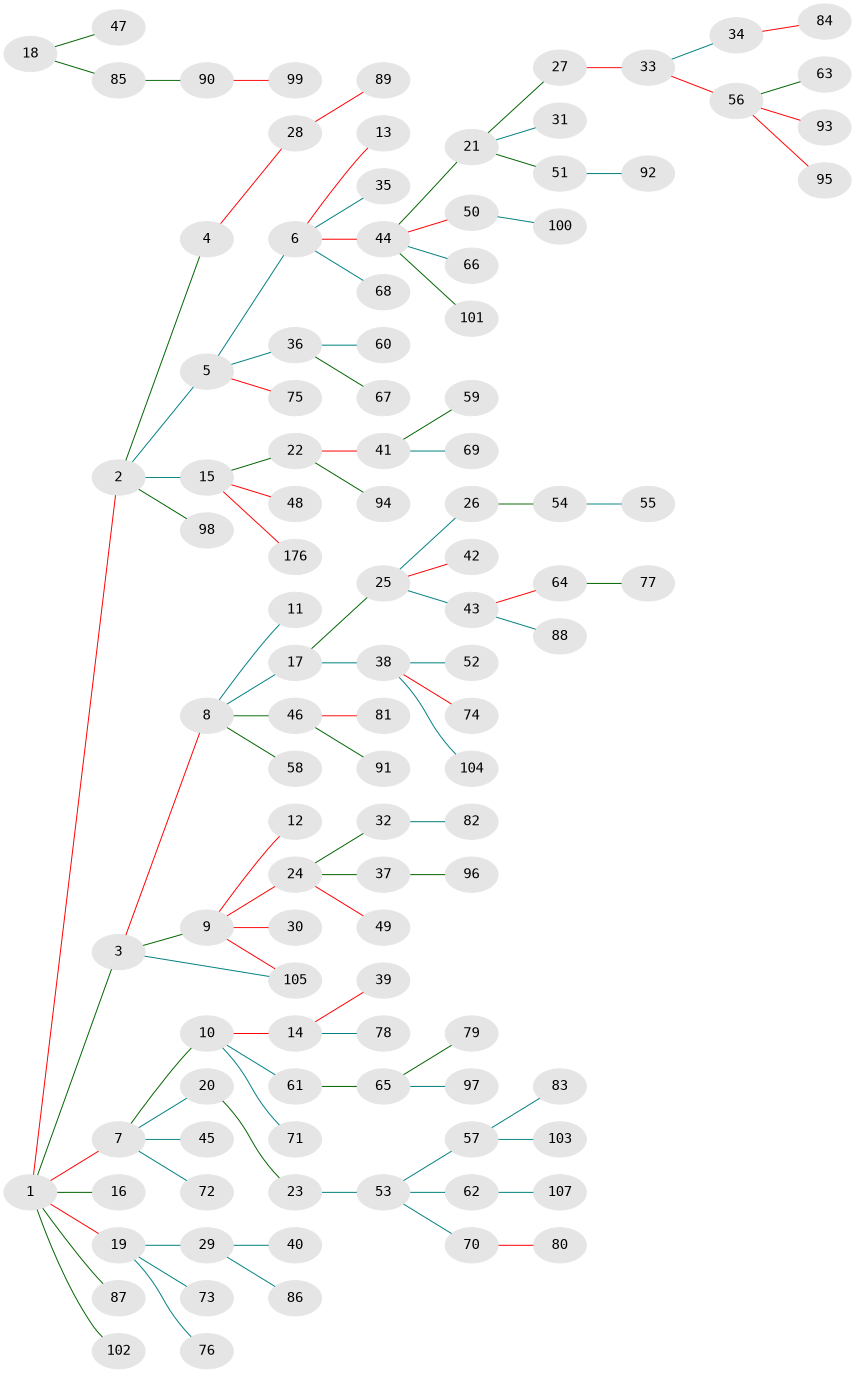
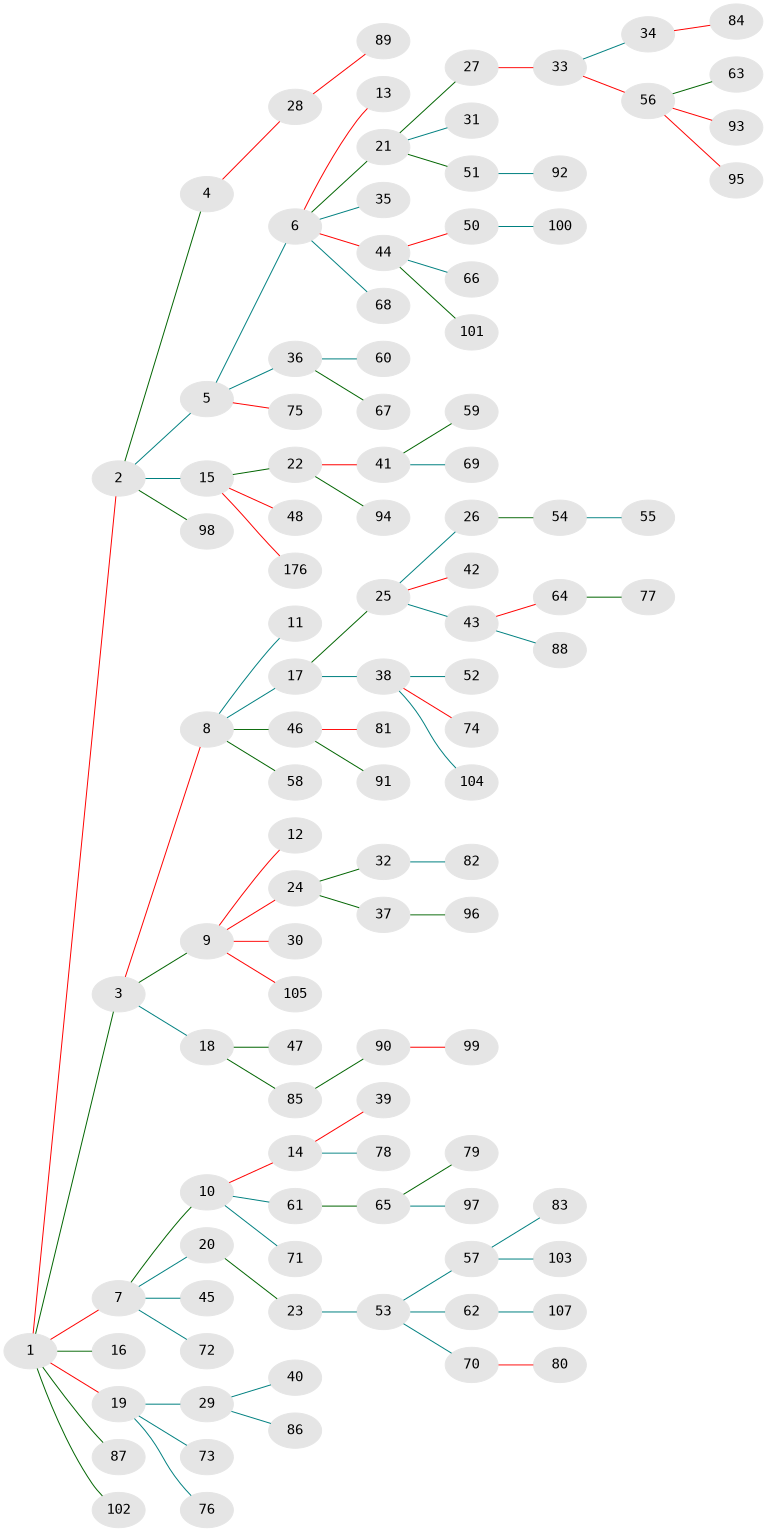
(428, 193) -> (339, 187)
(383, 928) -> none
(207, 966) -> (163, 1021)
